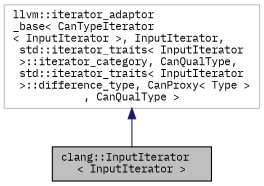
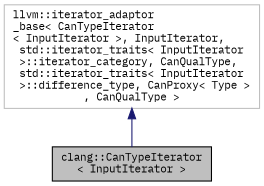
(132, 164) -> (132, 164)
